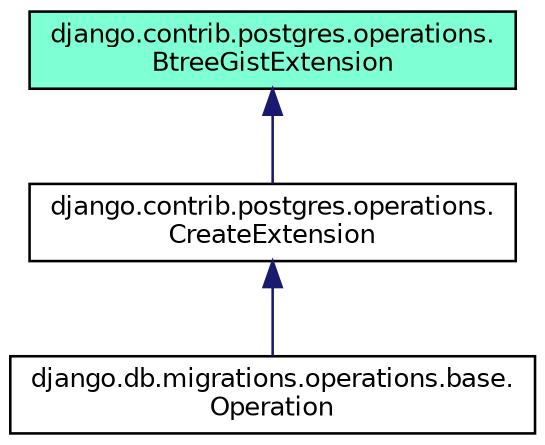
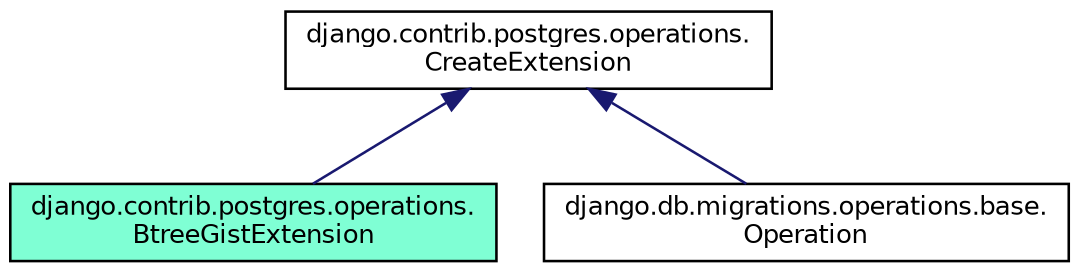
(273, 150) -> (380, 143)
